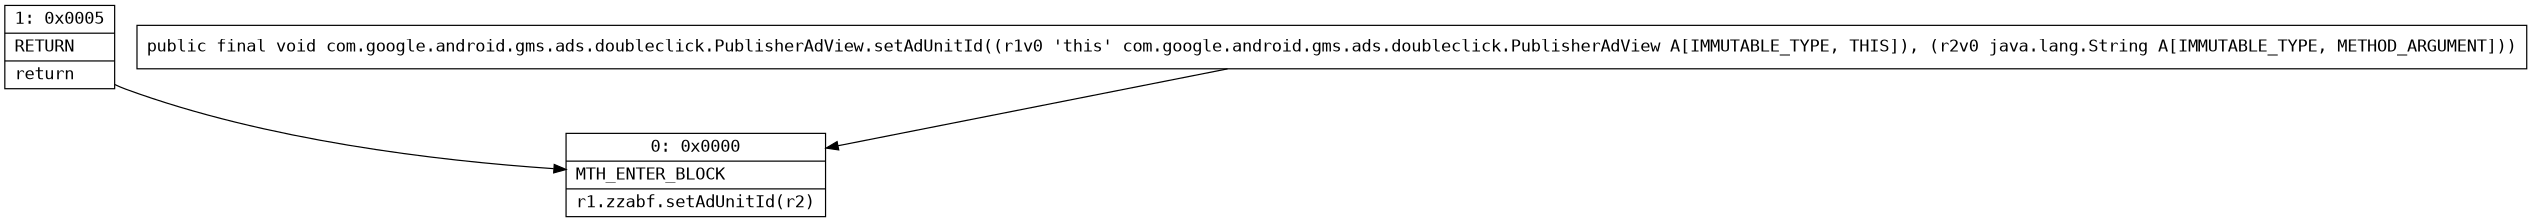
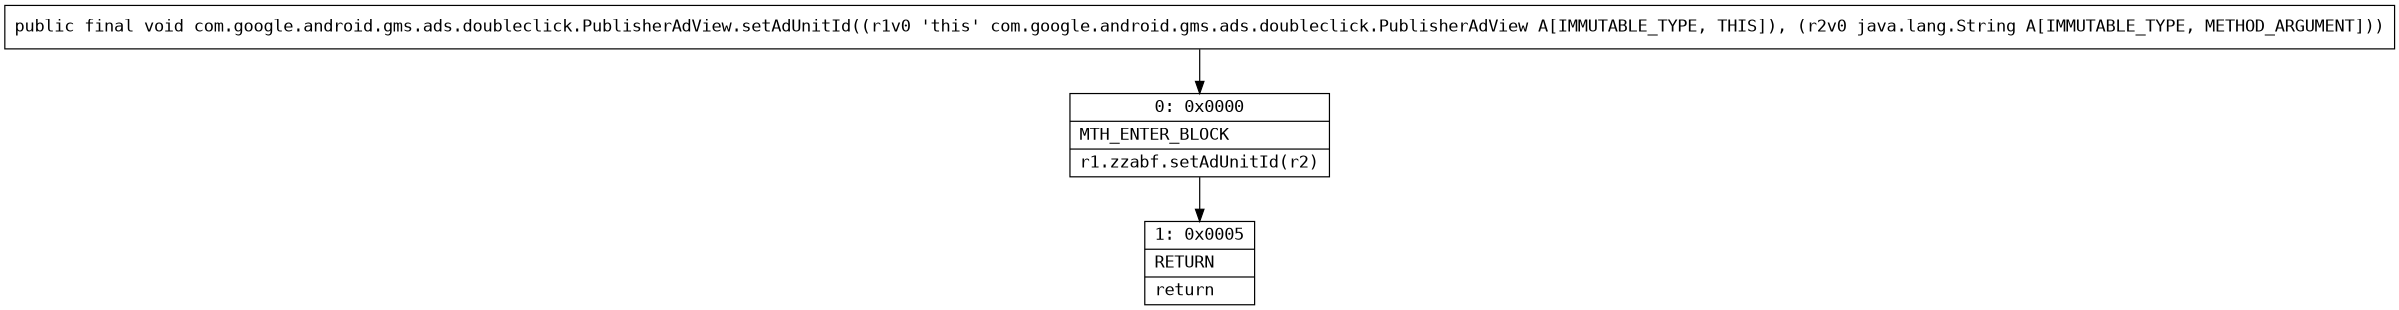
(331, 142) -> (1200, 193)
